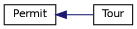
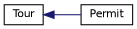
(80, 15) -> (68, 15)
